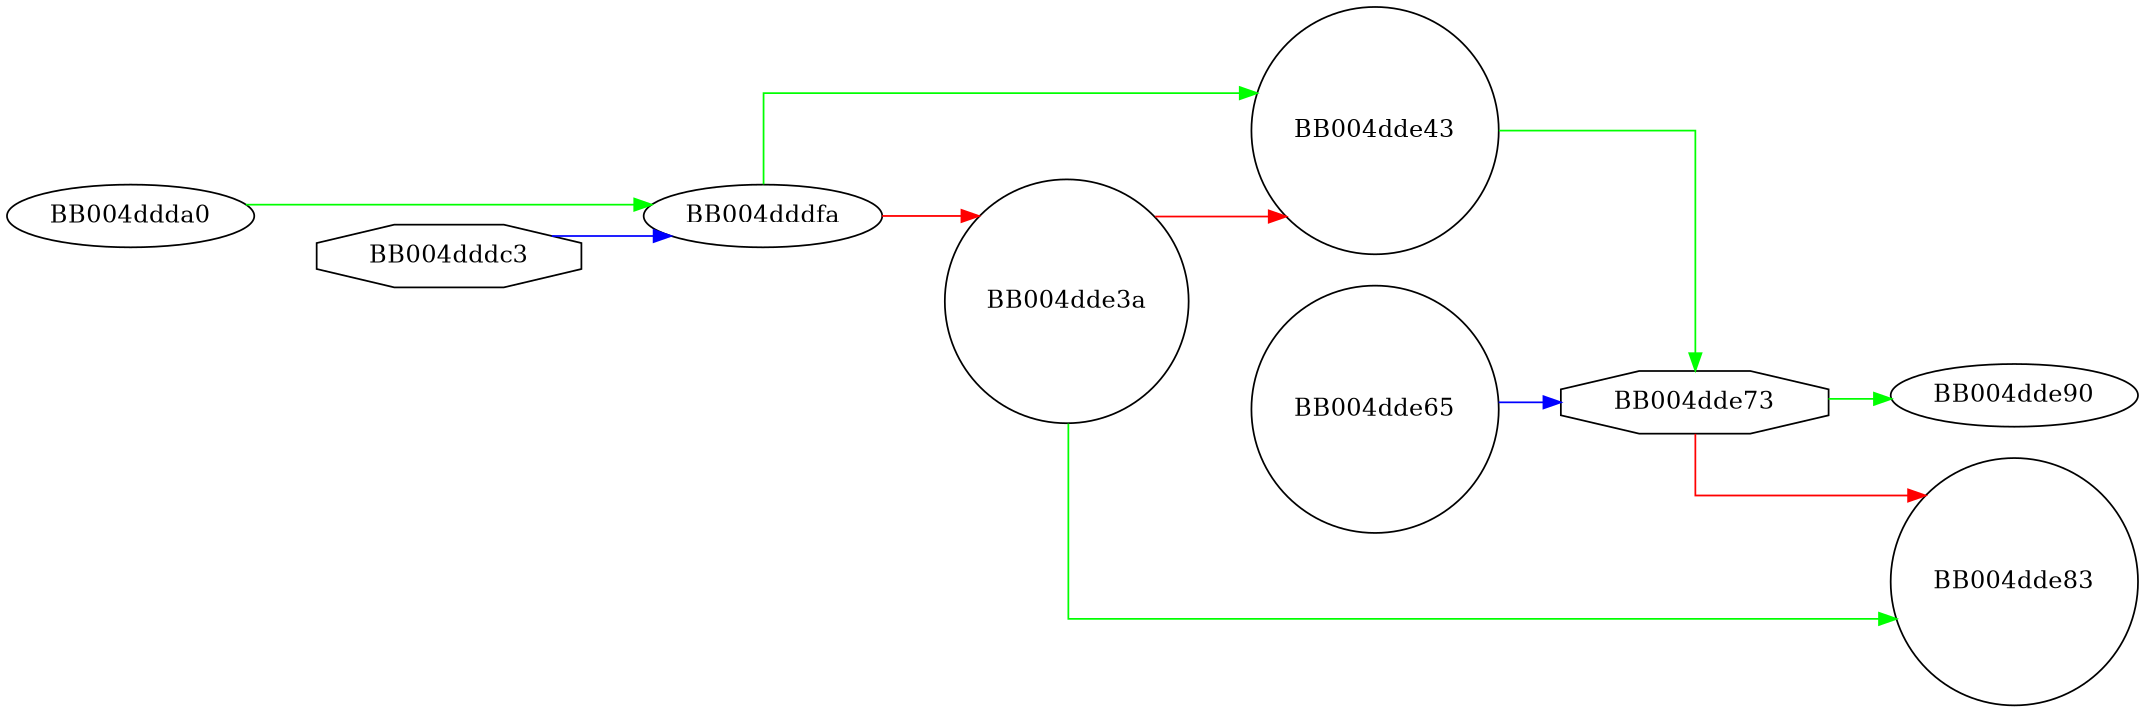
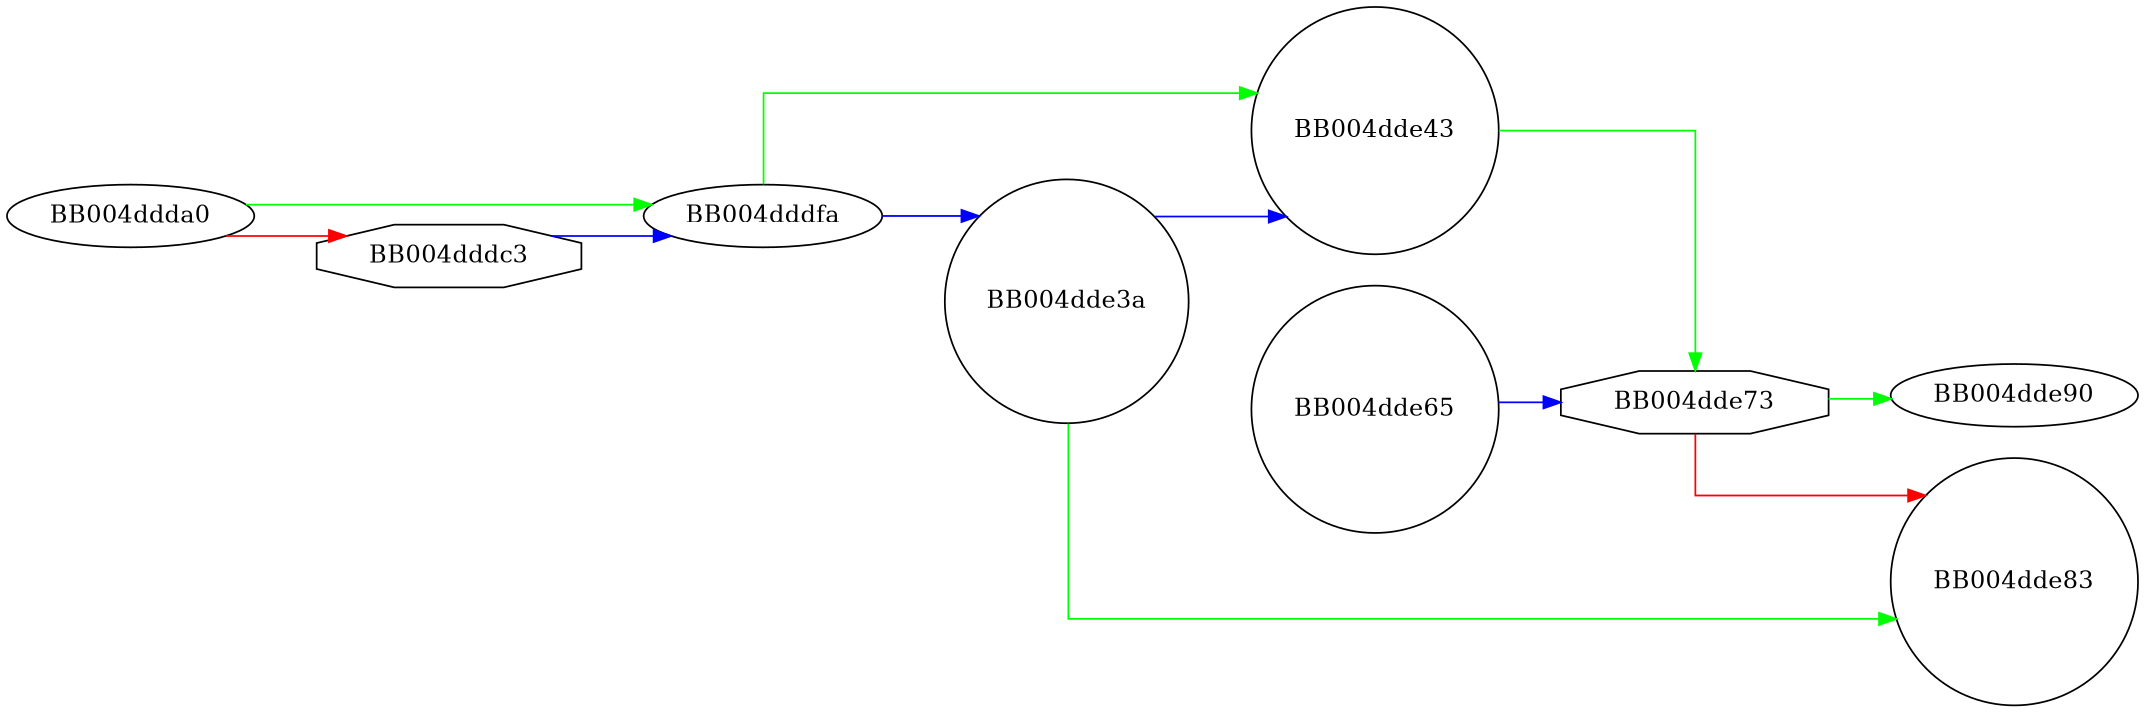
(922, 216) -> (922, 216)
(1212, 217) -> (1212, 217)
none -> (278, 236)
